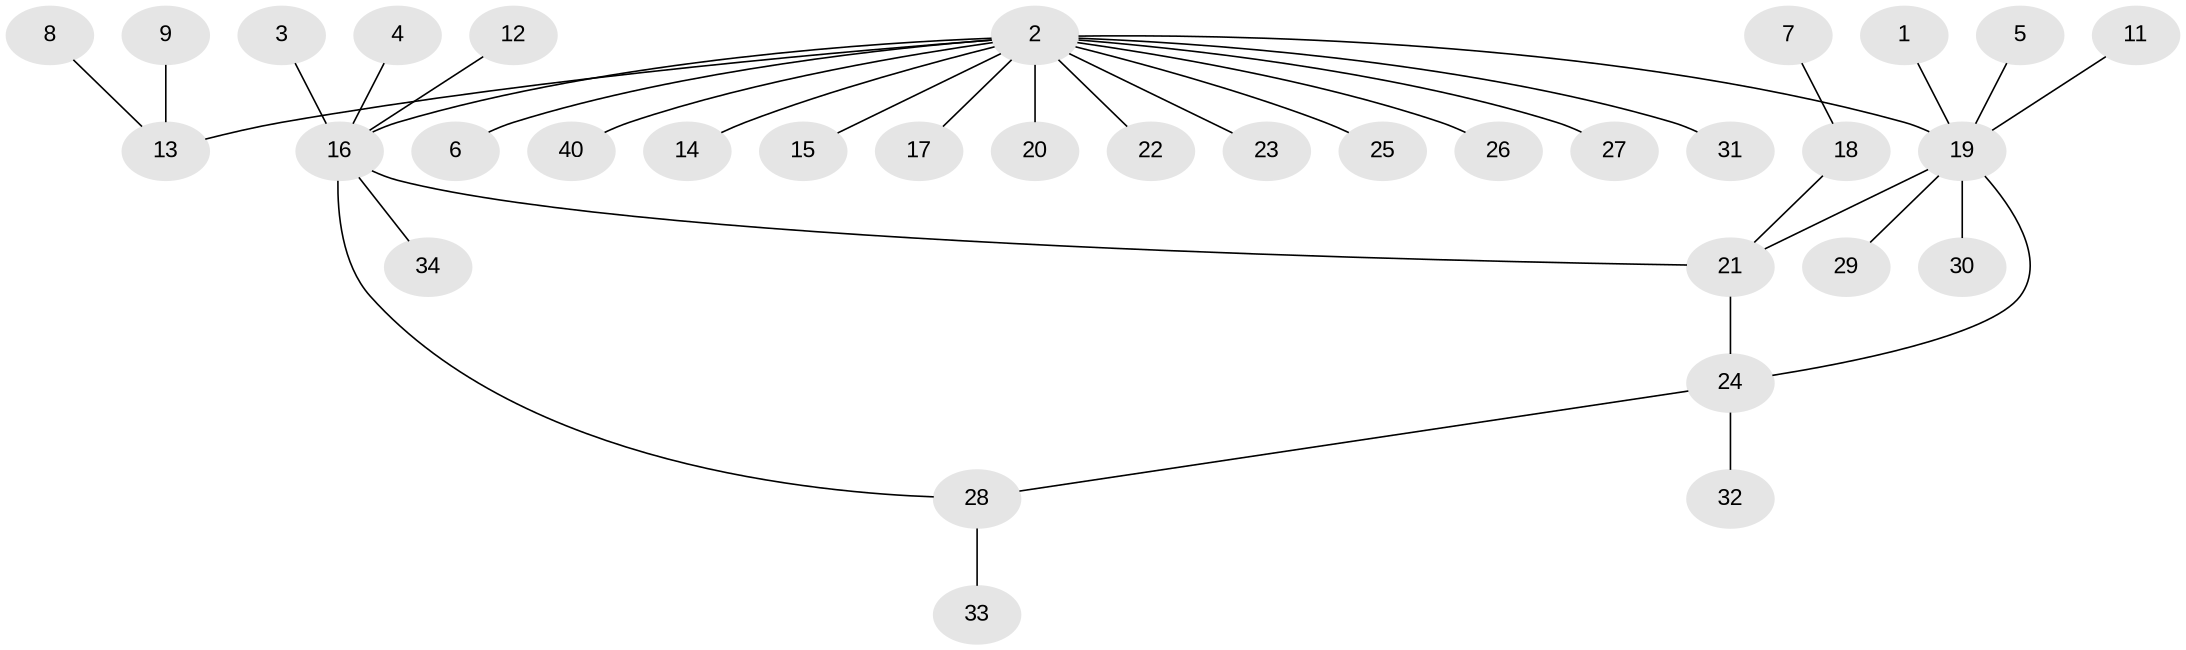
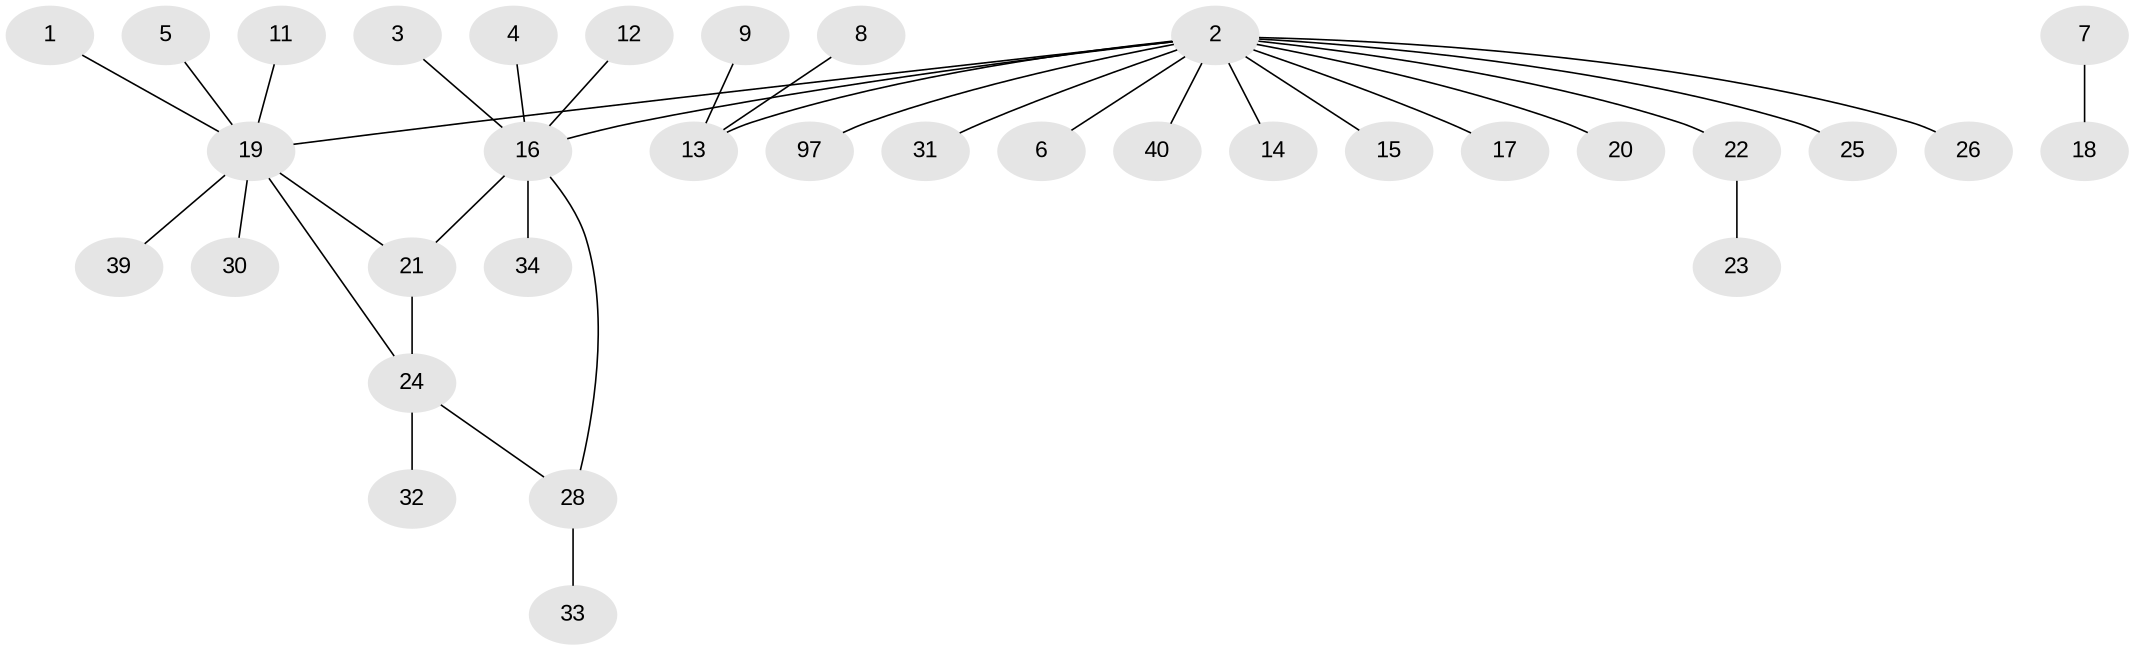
(1151, 93) -> (1737, 209)
(1615, 151) -> (810, 151)
(1789, 209) -> none
(1846, 267) -> (119, 267)
